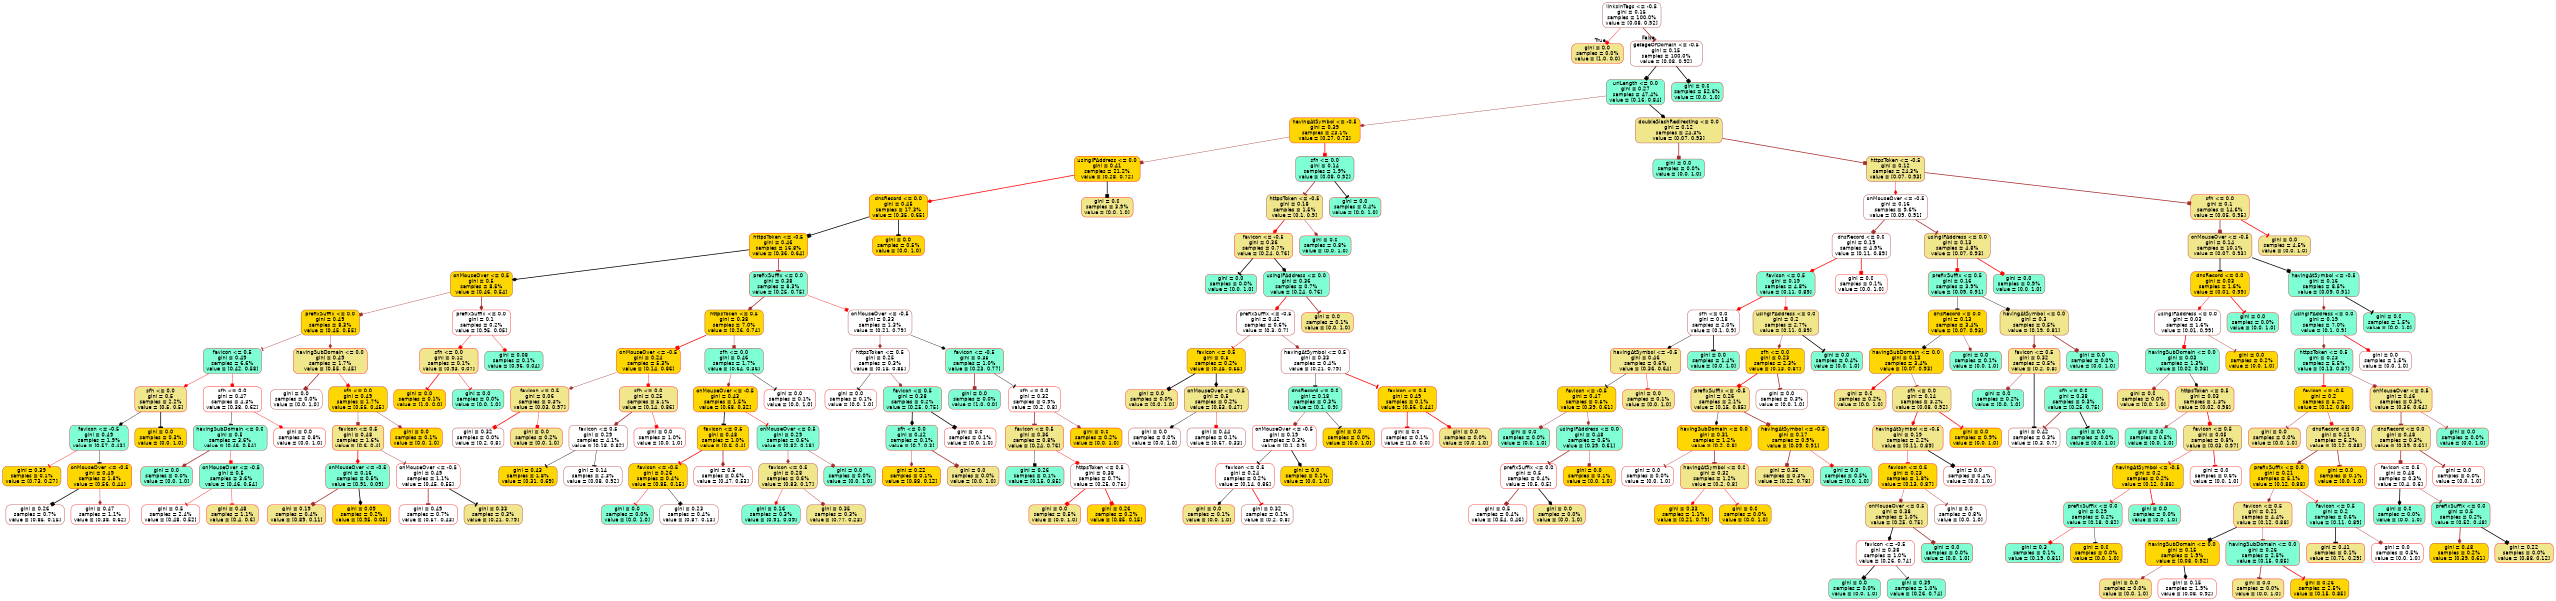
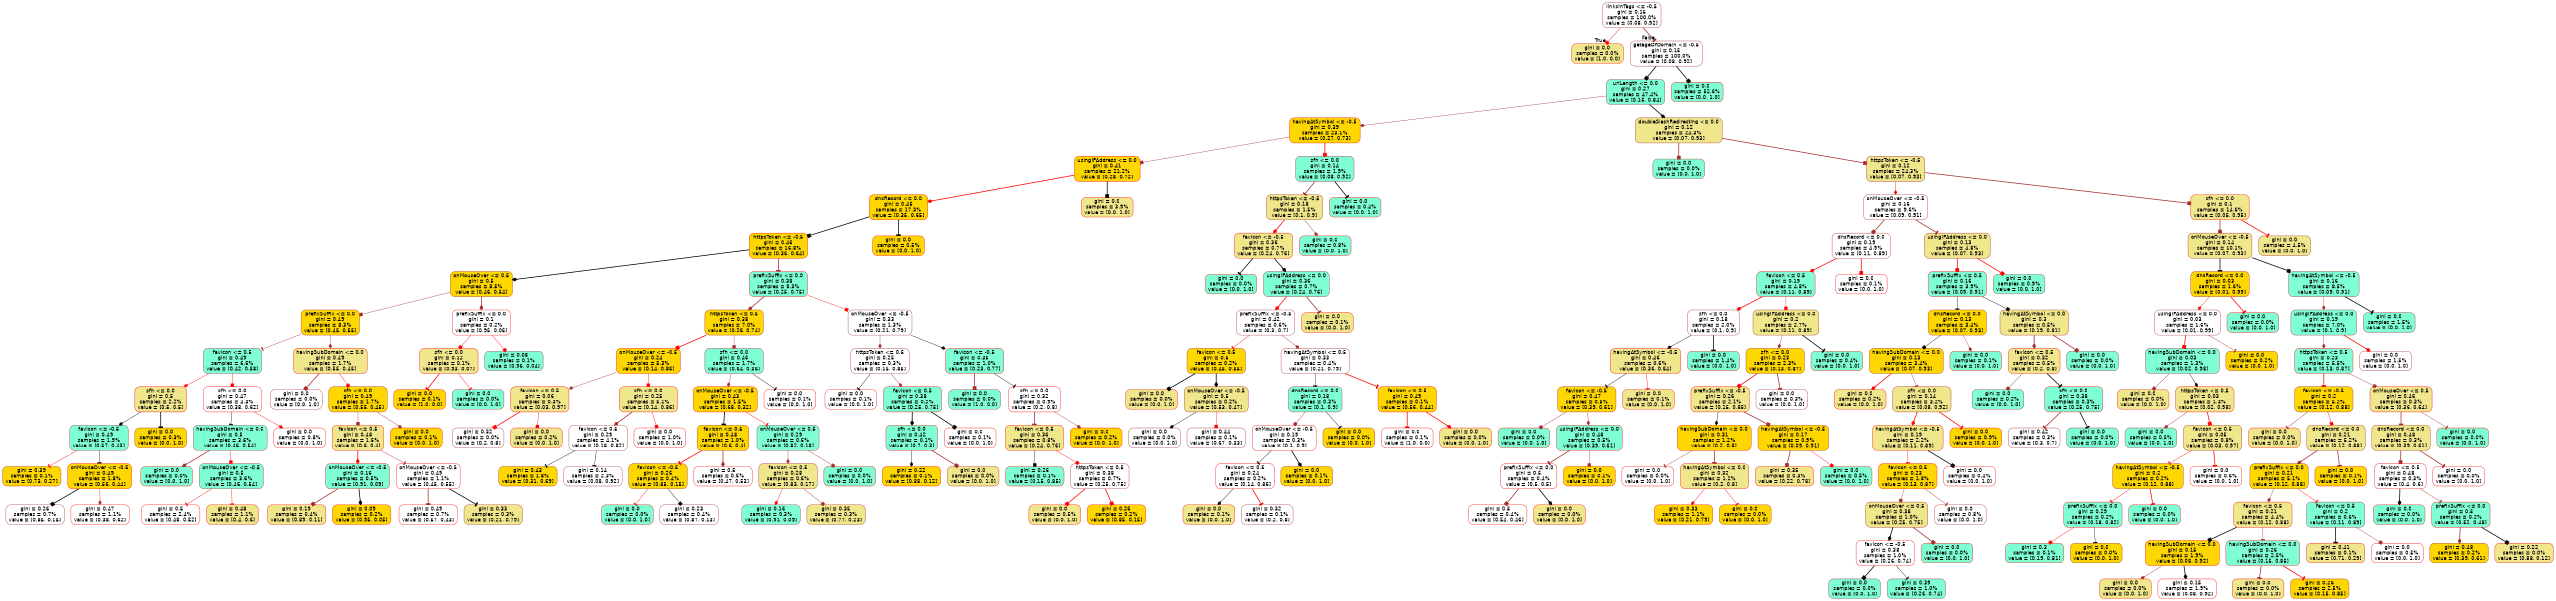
(2034, 400) -> (2053, 379)
(912, 456) -> (912, 456)
